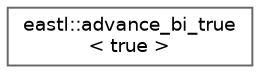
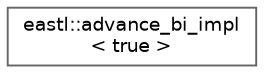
(130, 37) -> (132, 37)
